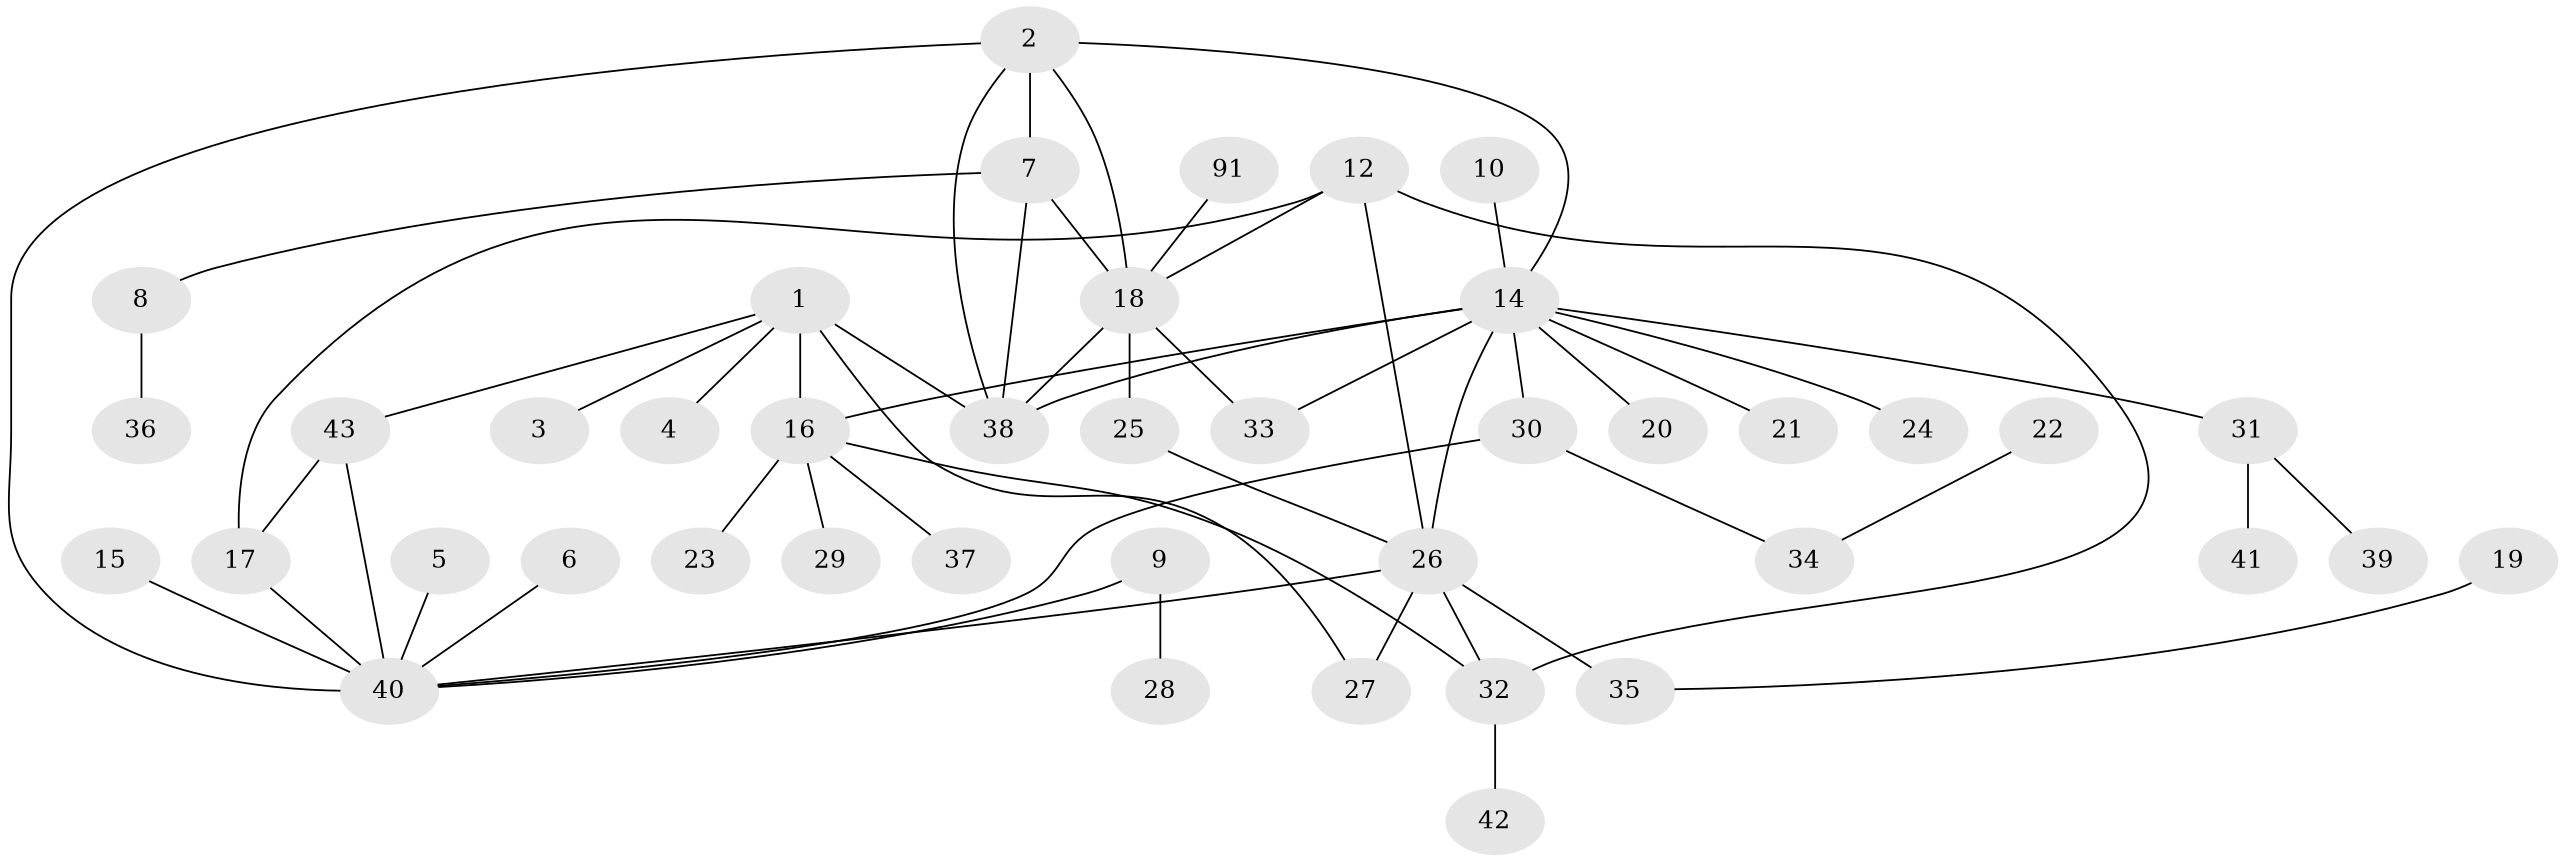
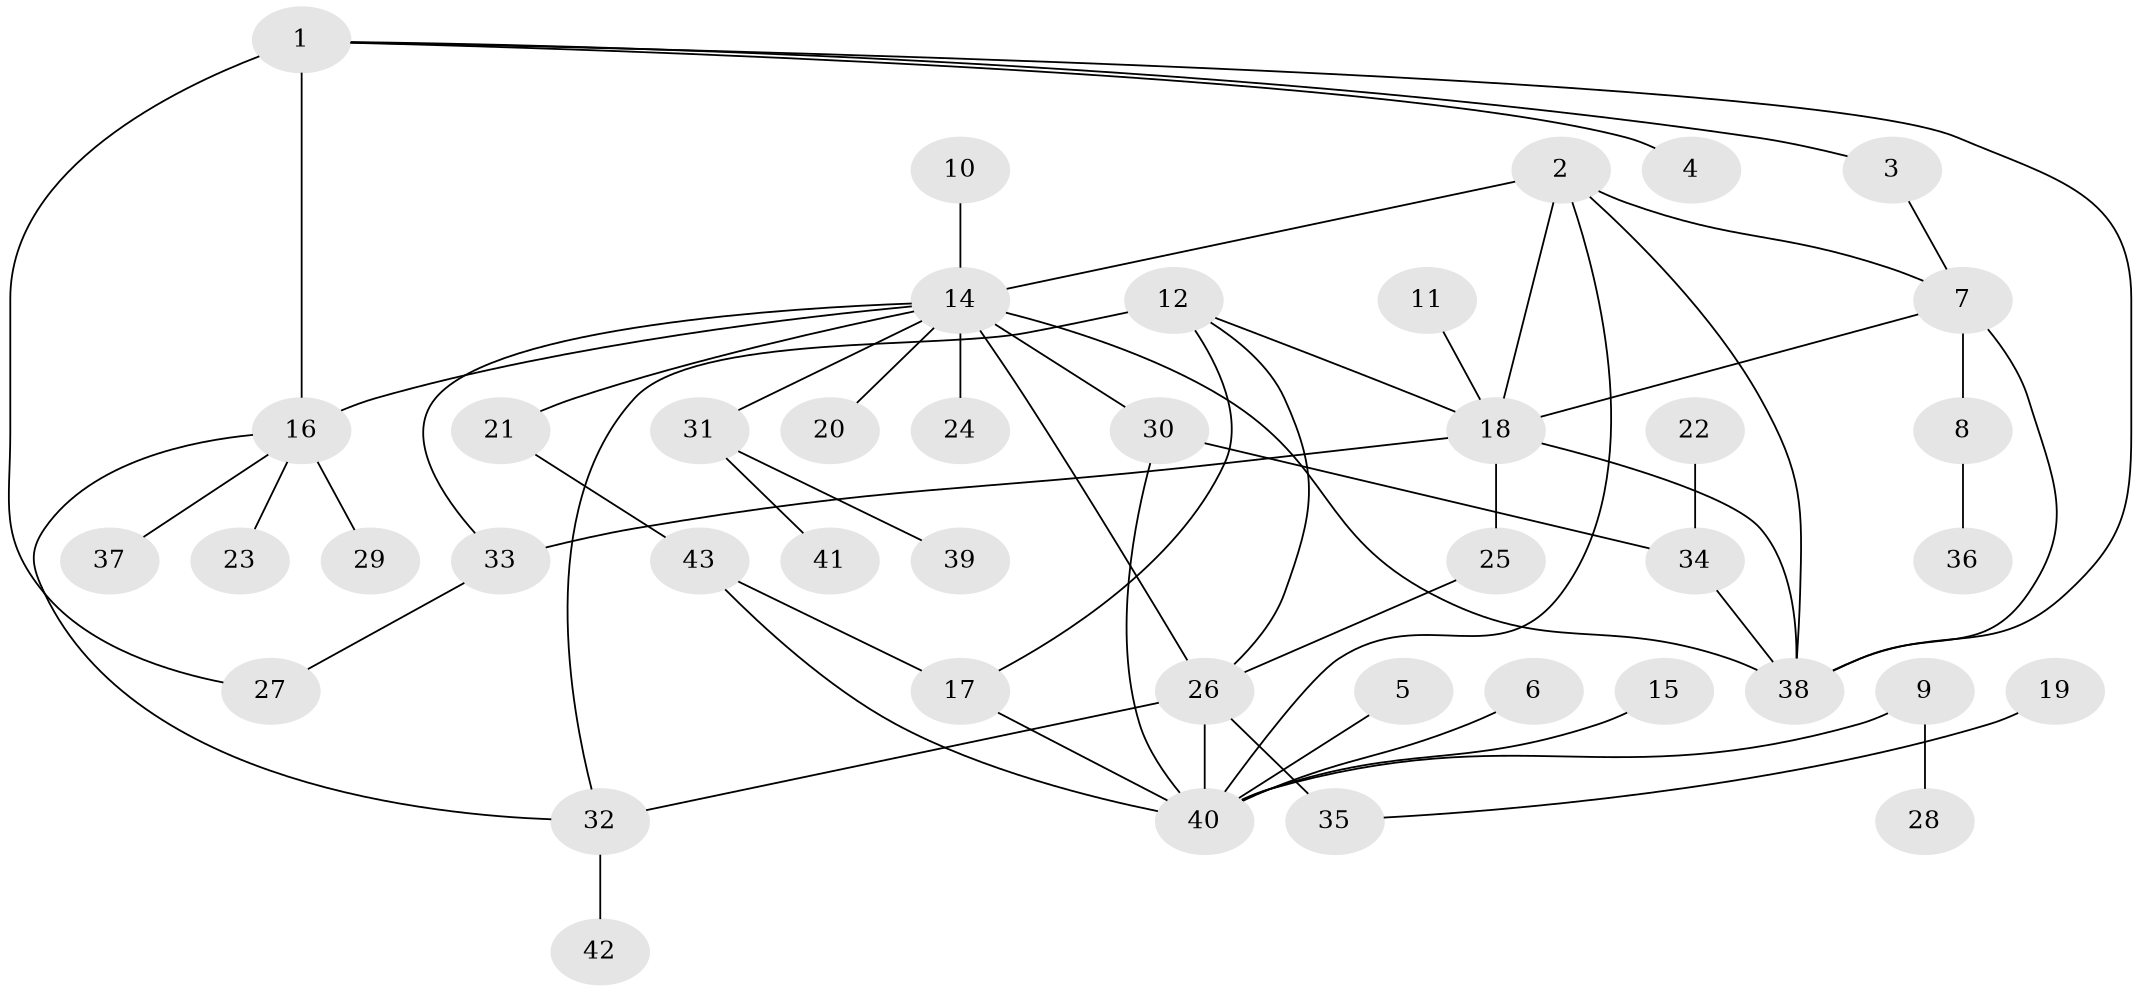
(1229, 170) -> (1427, 300)
none -> (1928, 235)
(570, 366) -> (600, 496)
none -> (1745, 626)
(1392, 631) -> (386, 626)
